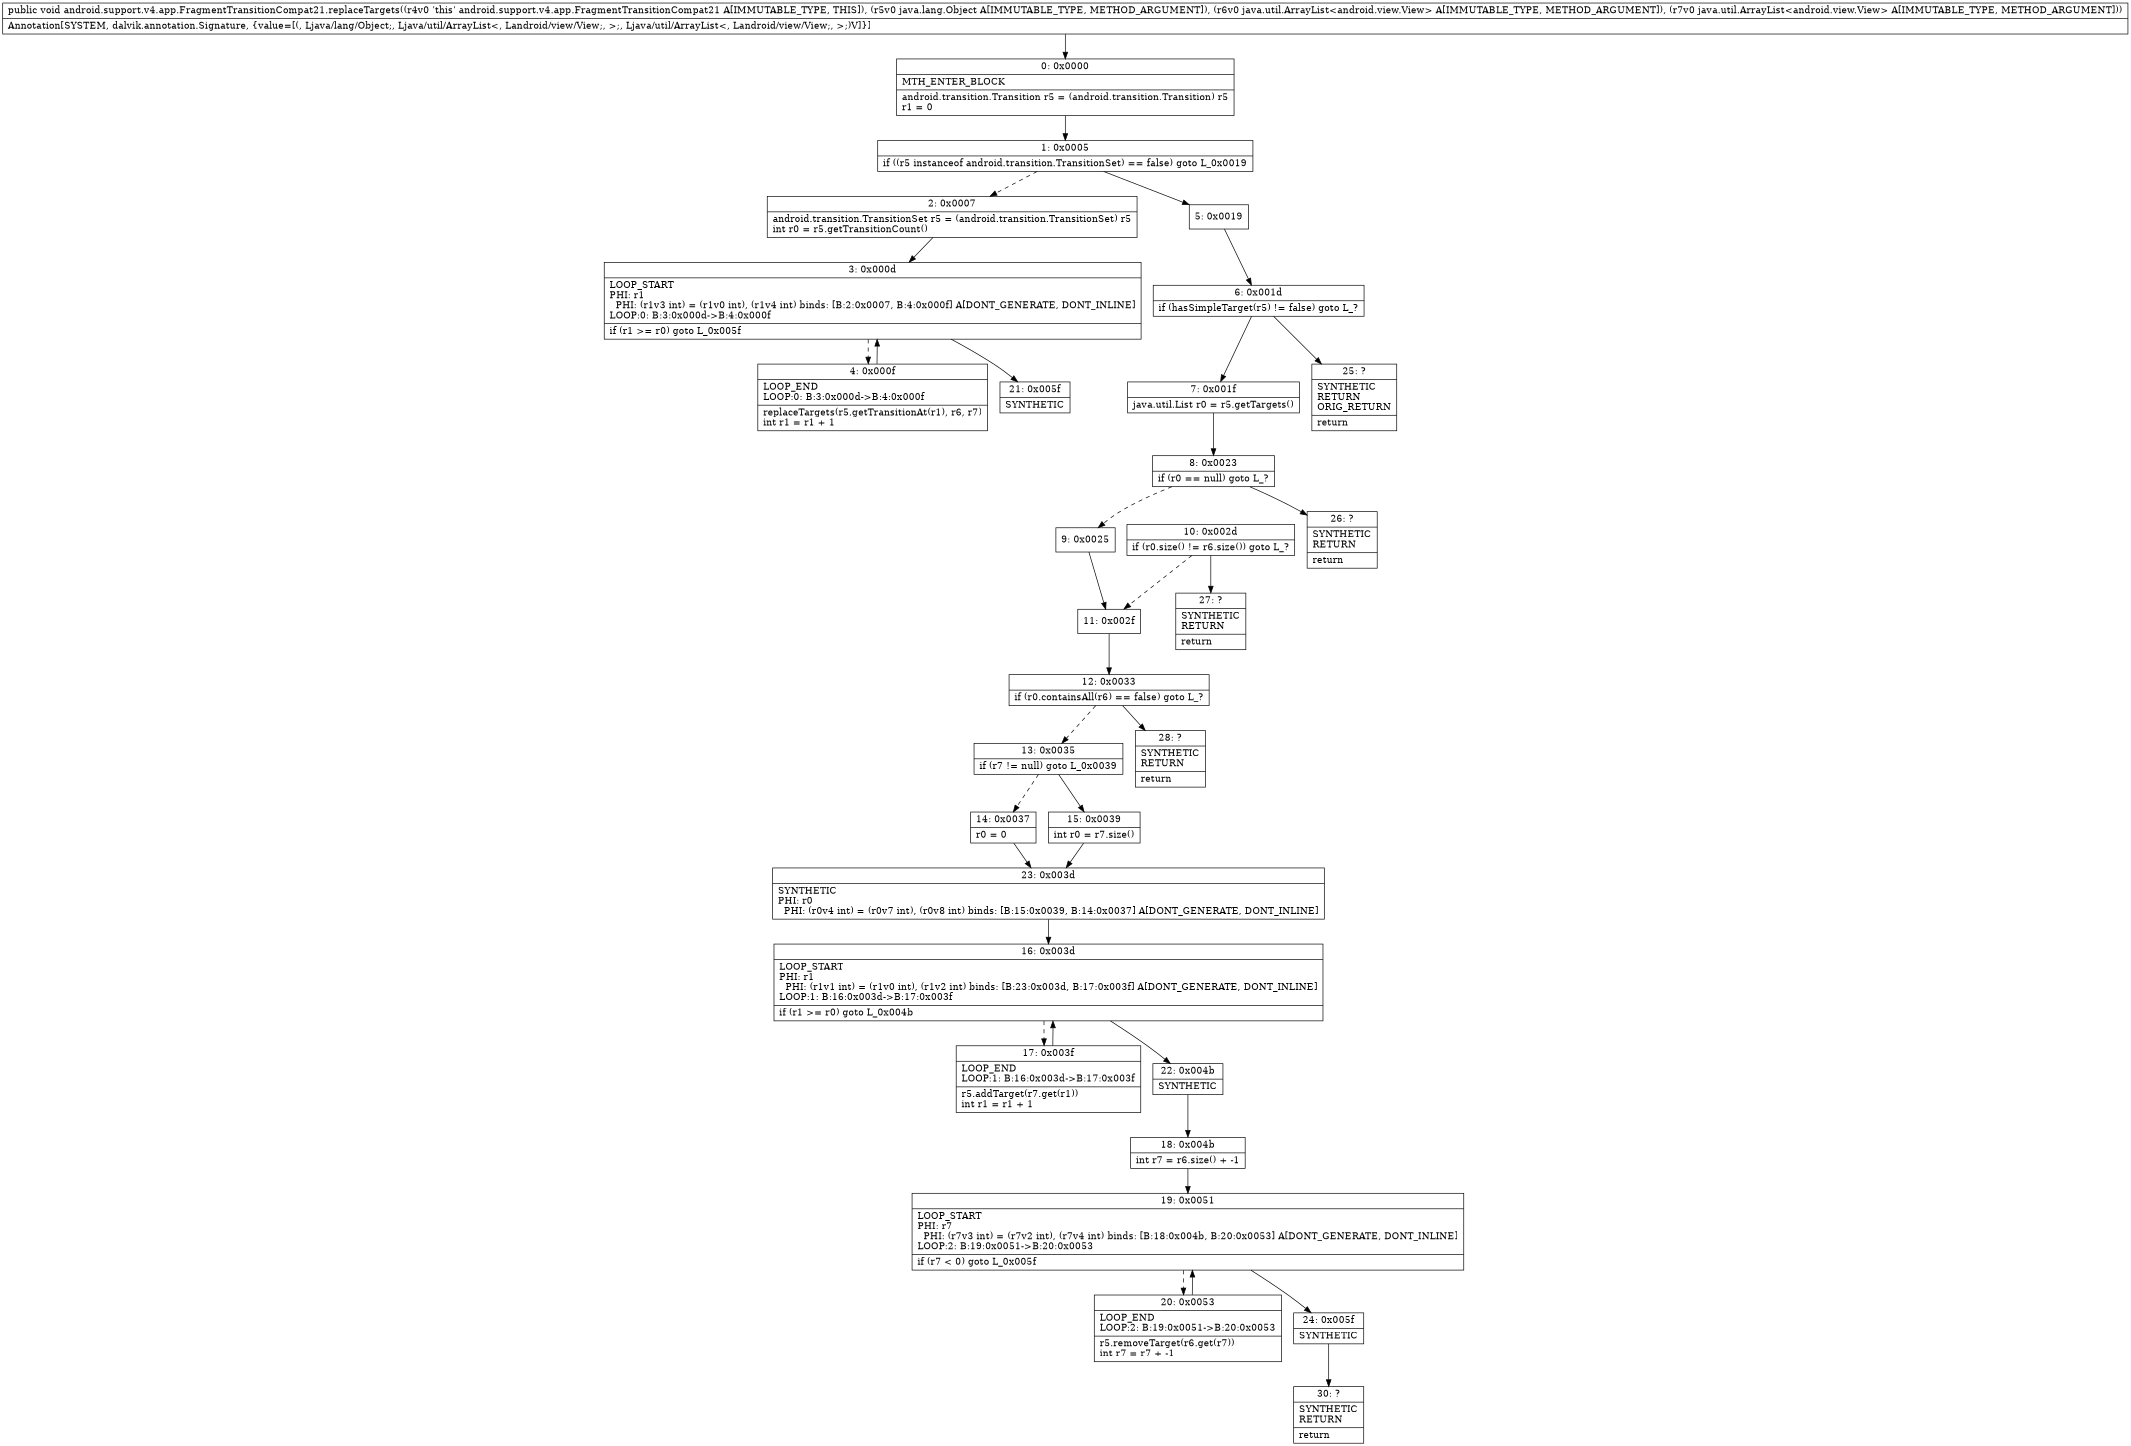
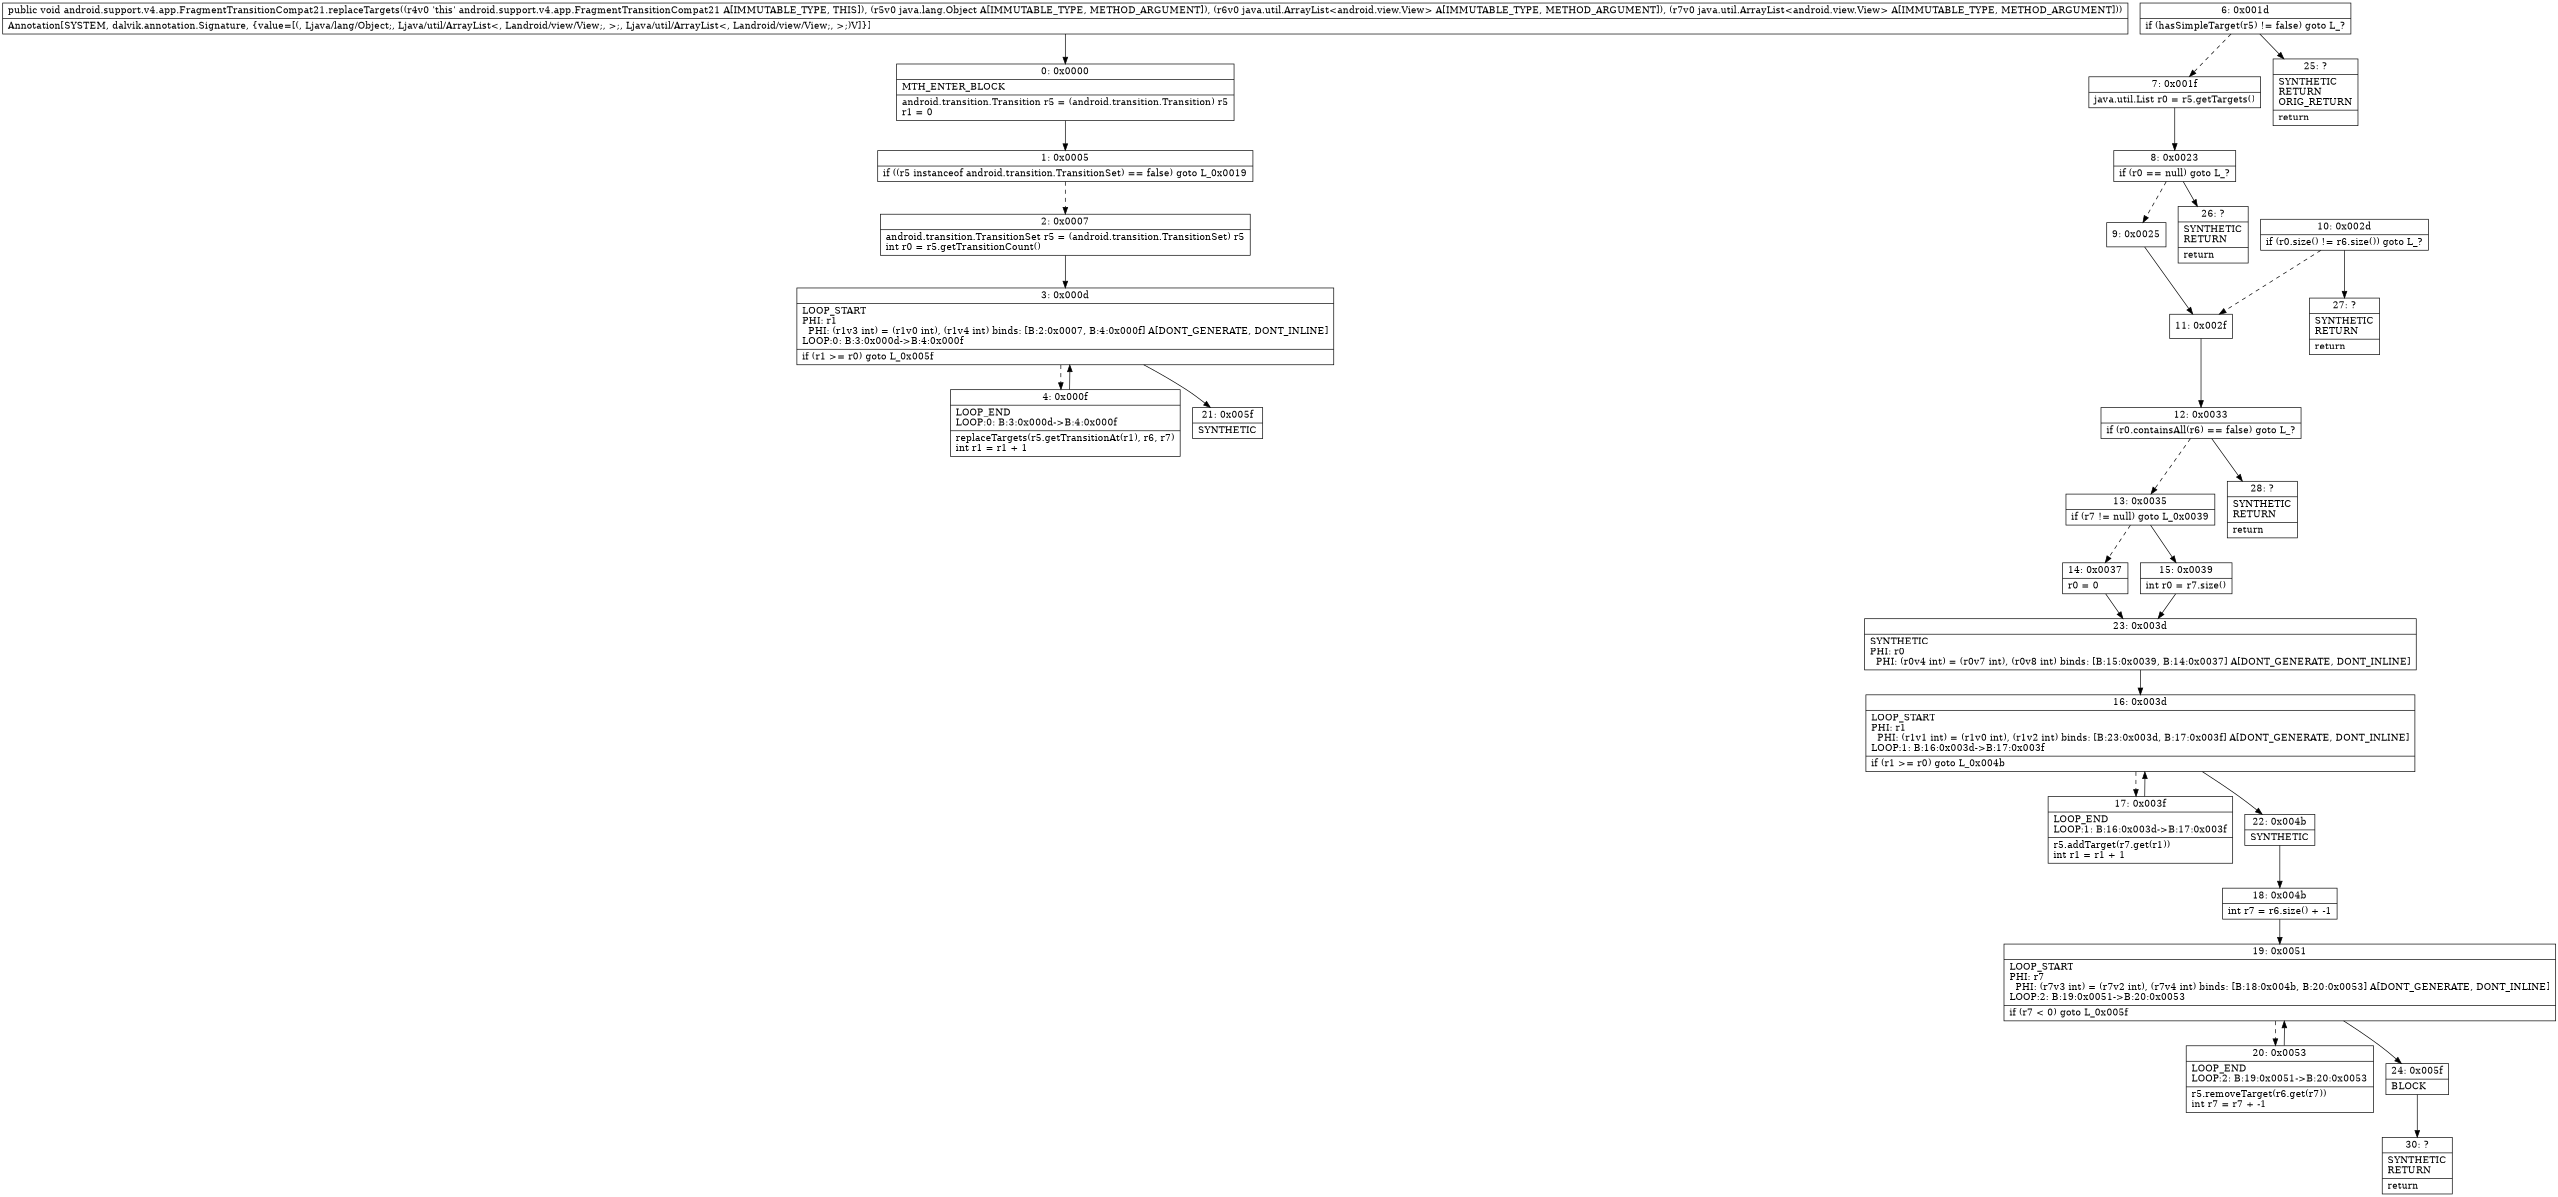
(1219, 217) -> none
(1238, 346) -> (2213, 53)
(1329, 1336) -> (2409, 1087)
